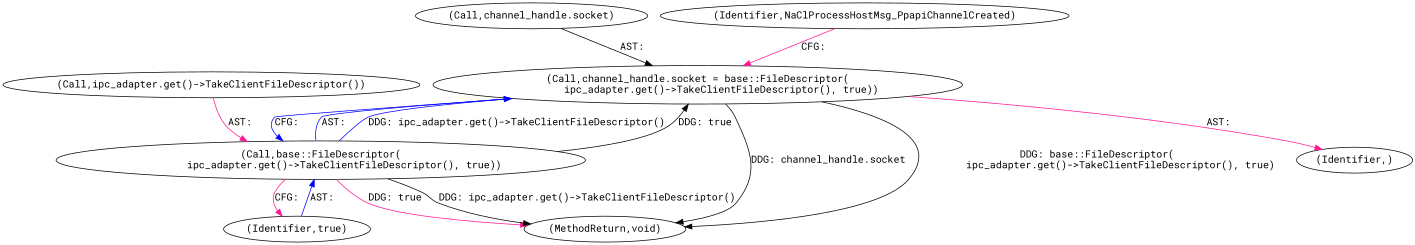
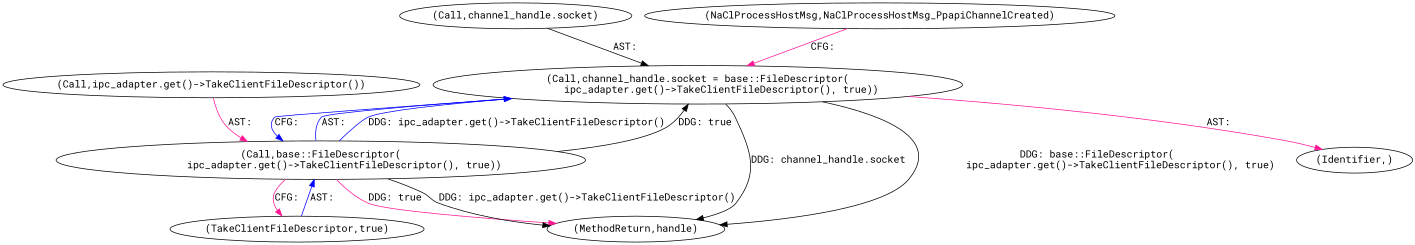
(865, 16) -> (880, 16)
(297, 229) -> (297, 229)
(605, 229) -> (636, 229)
